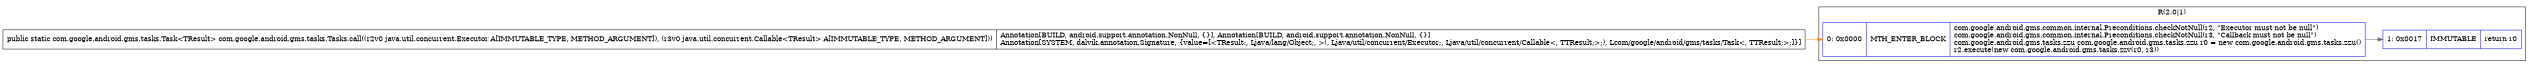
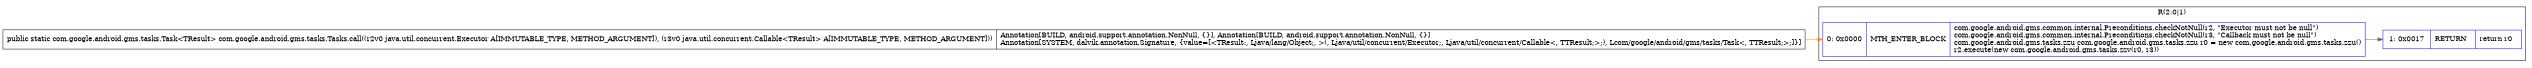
(2453, 39) -> (2451, 39)
